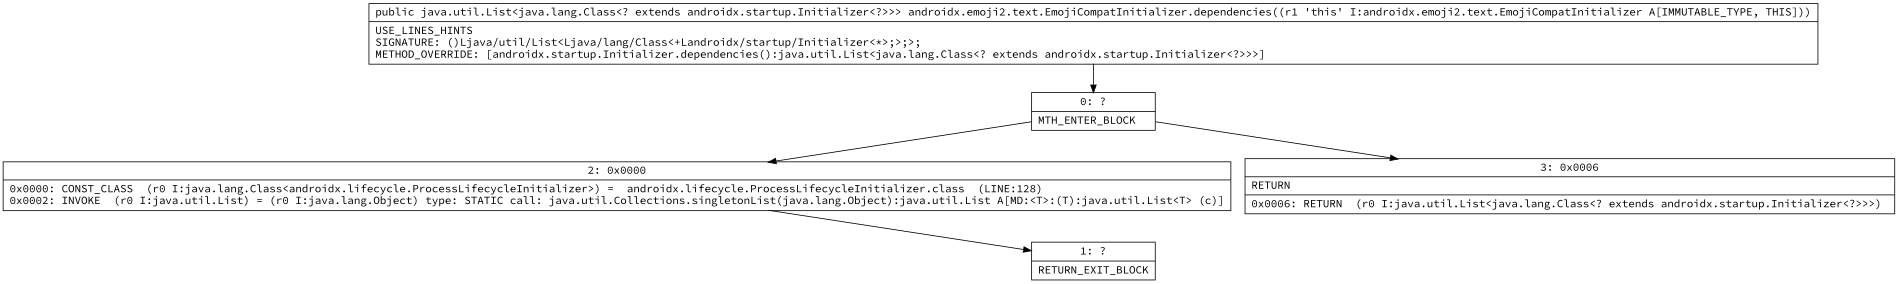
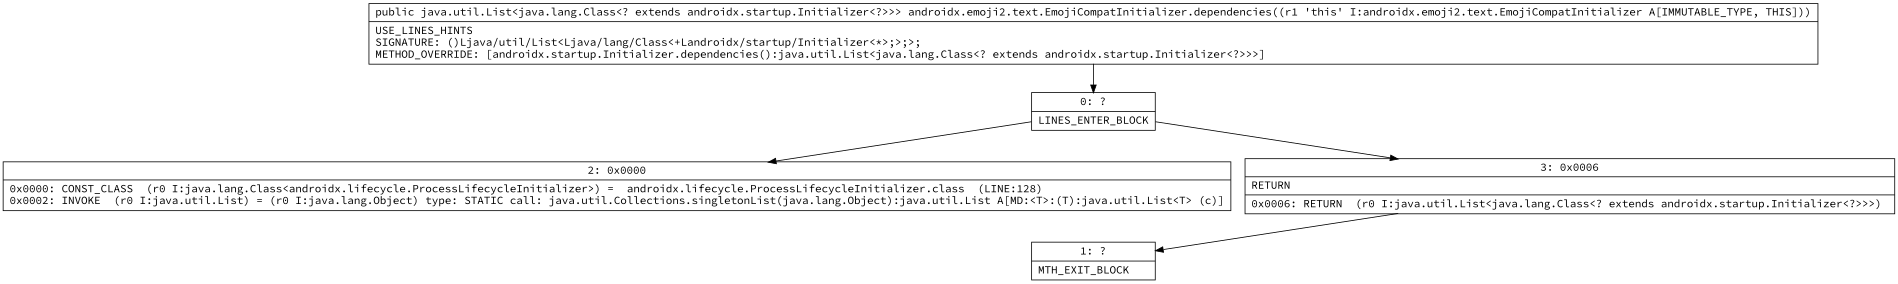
(1087, 120) -> (1093, 120)
(896, 230) -> (1281, 231)
(1093, 270) -> (1084, 270)
